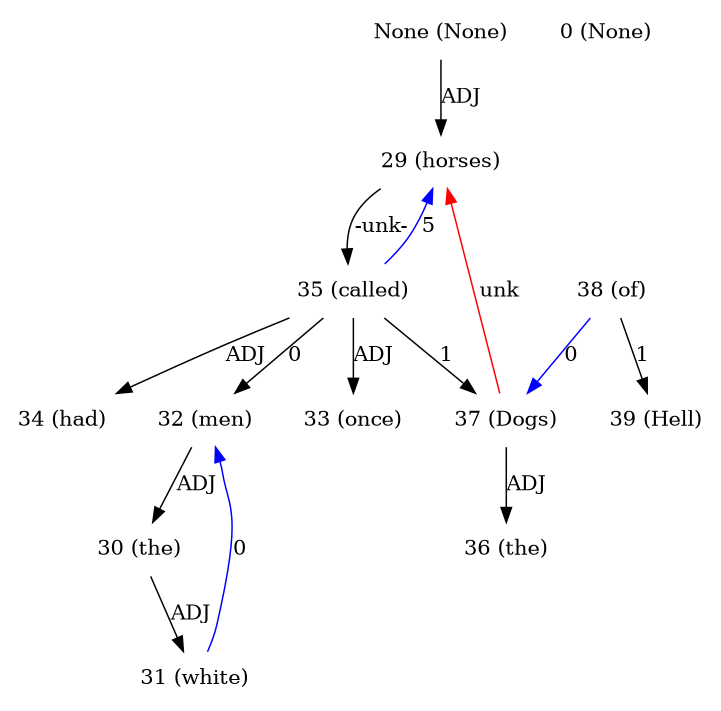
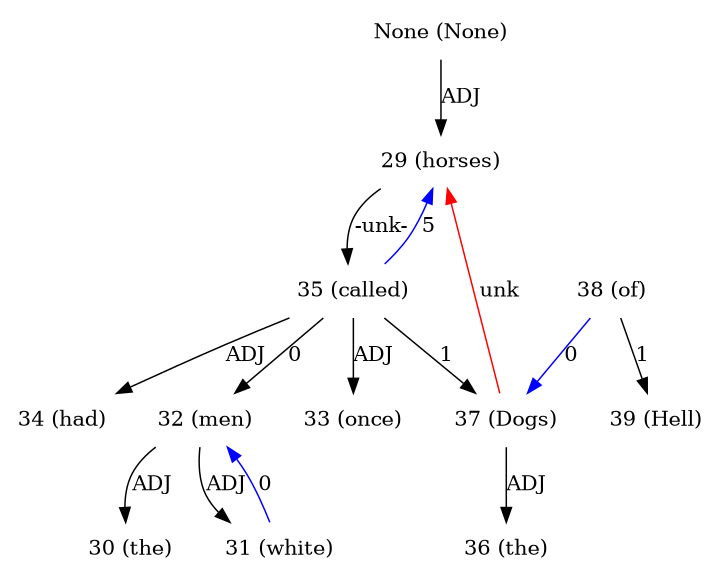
(606, 33) -> none
(164, 607) -> (201, 482)
